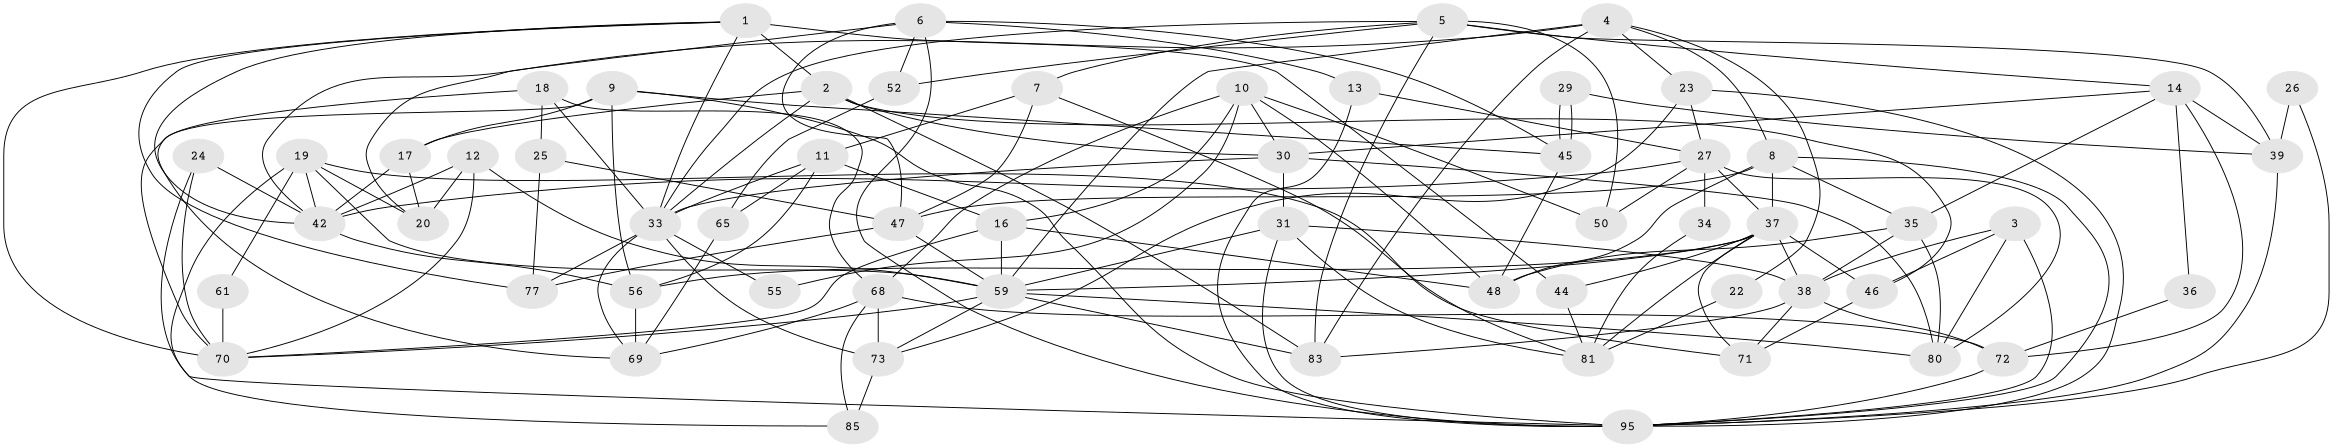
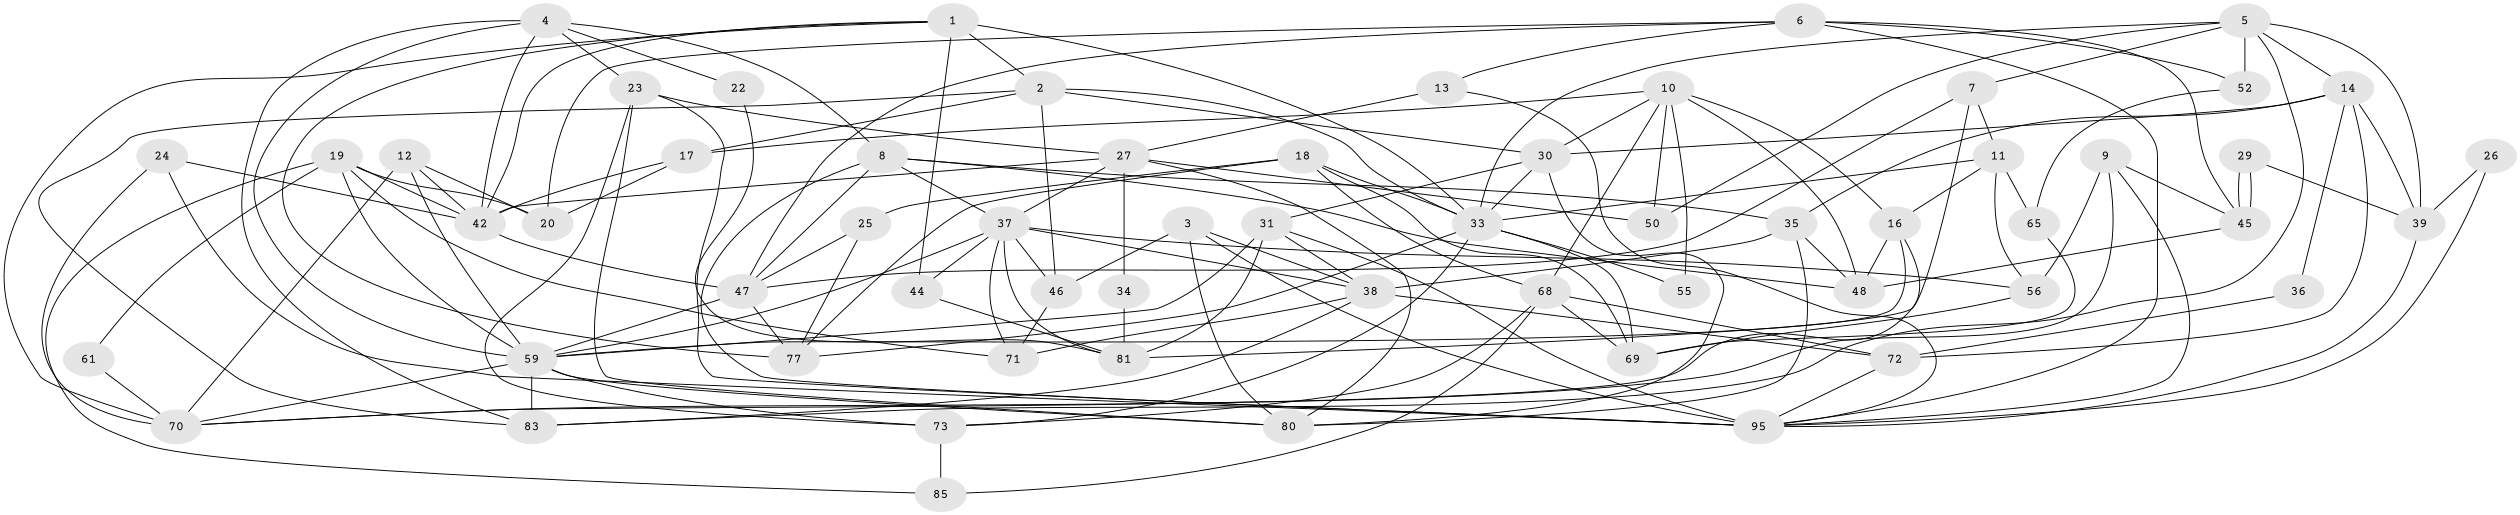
(508, 122) -> (1178, 121)
none -> (1018, 196)
(414, 254) -> (613, 268)
none -> (796, 396)
